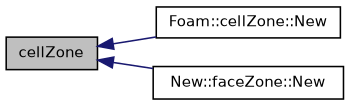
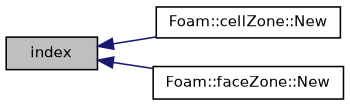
(52, 53) -> (52, 53)
(248, 83) -> (248, 83)
